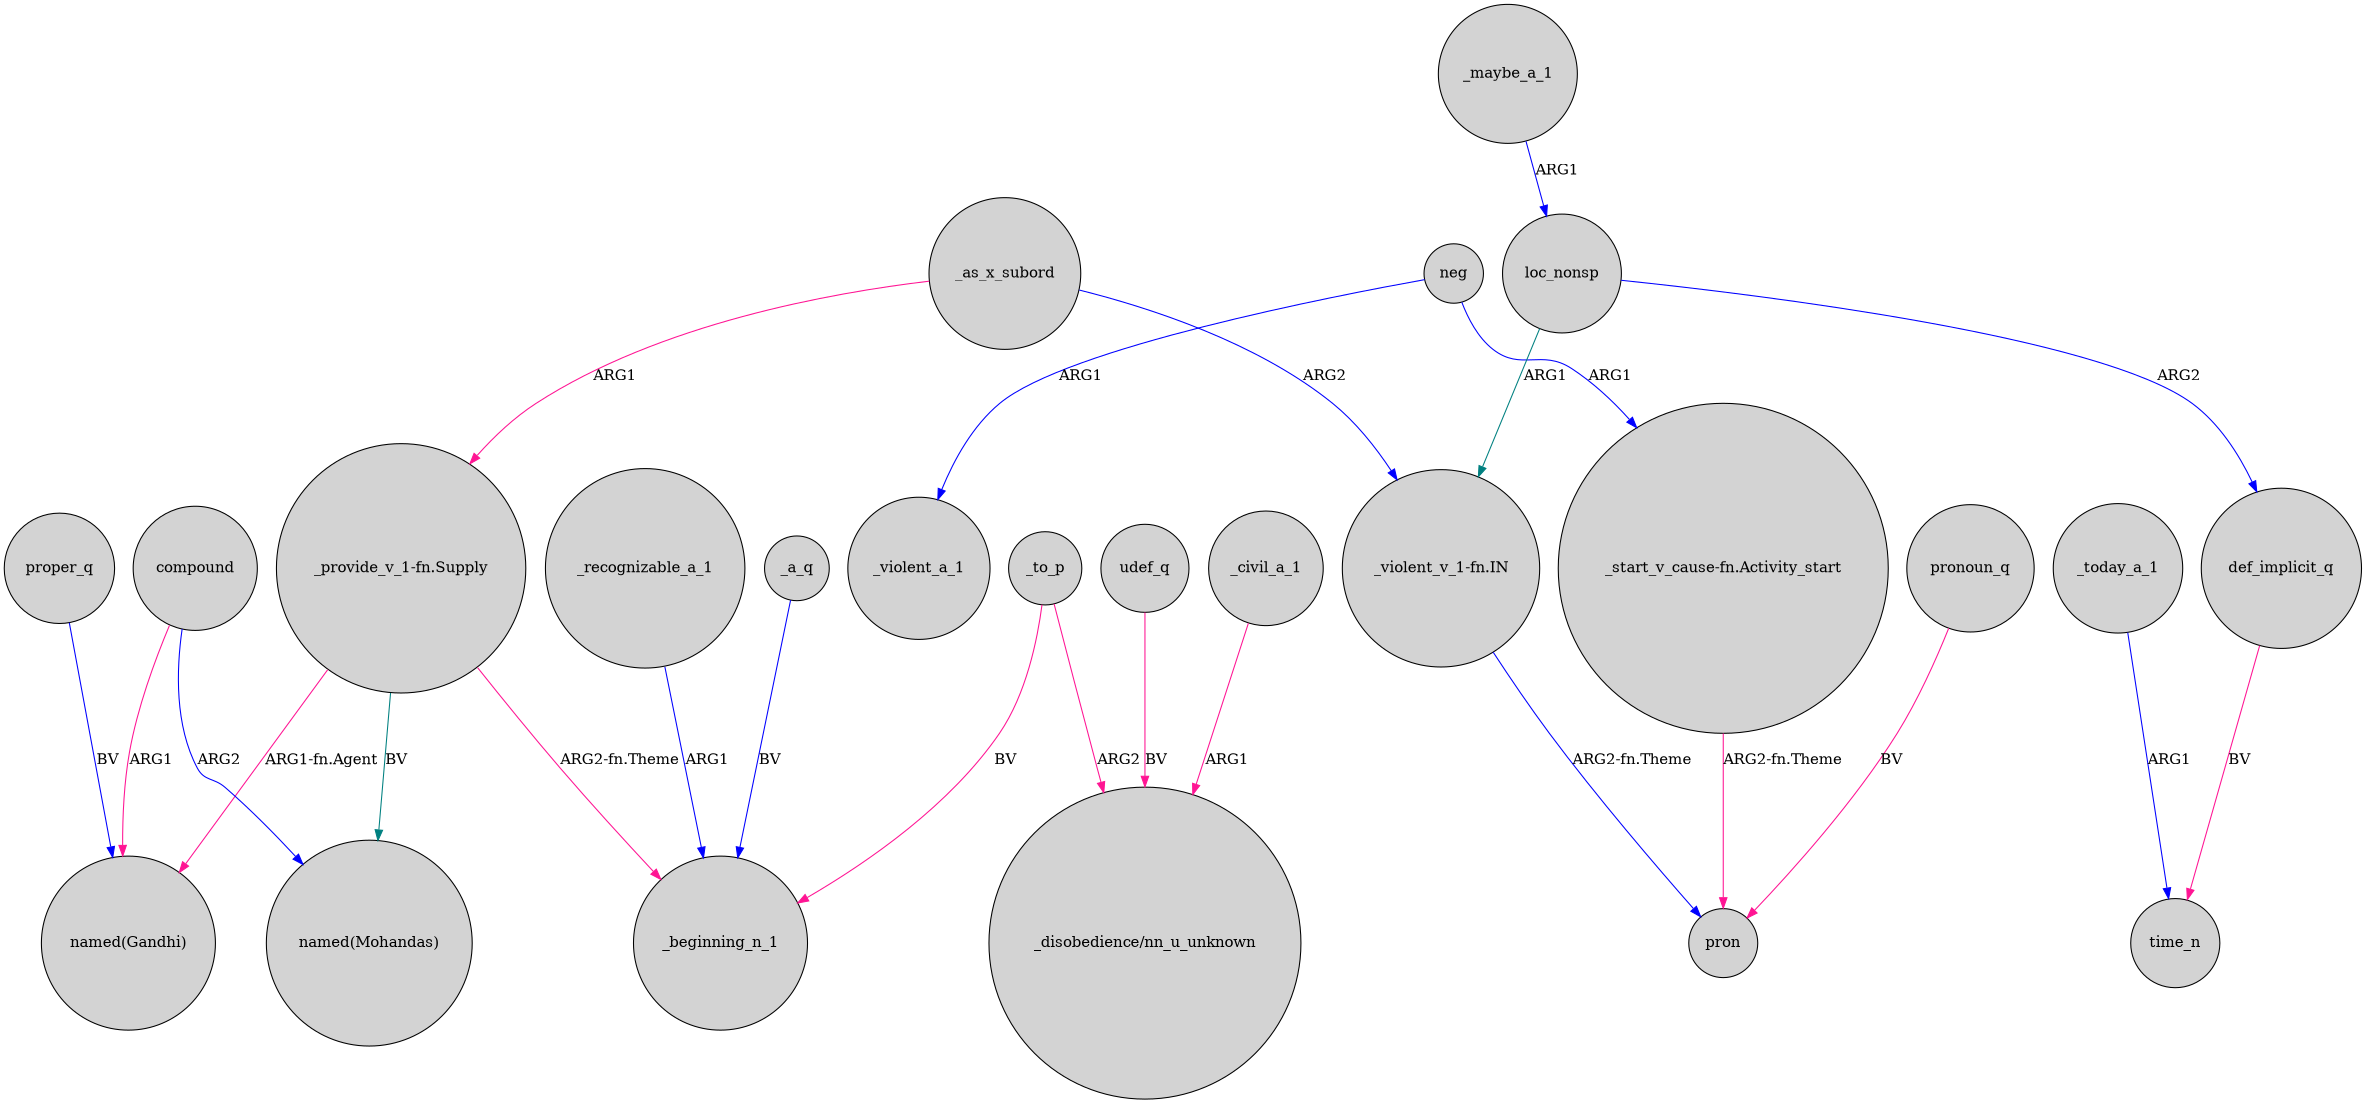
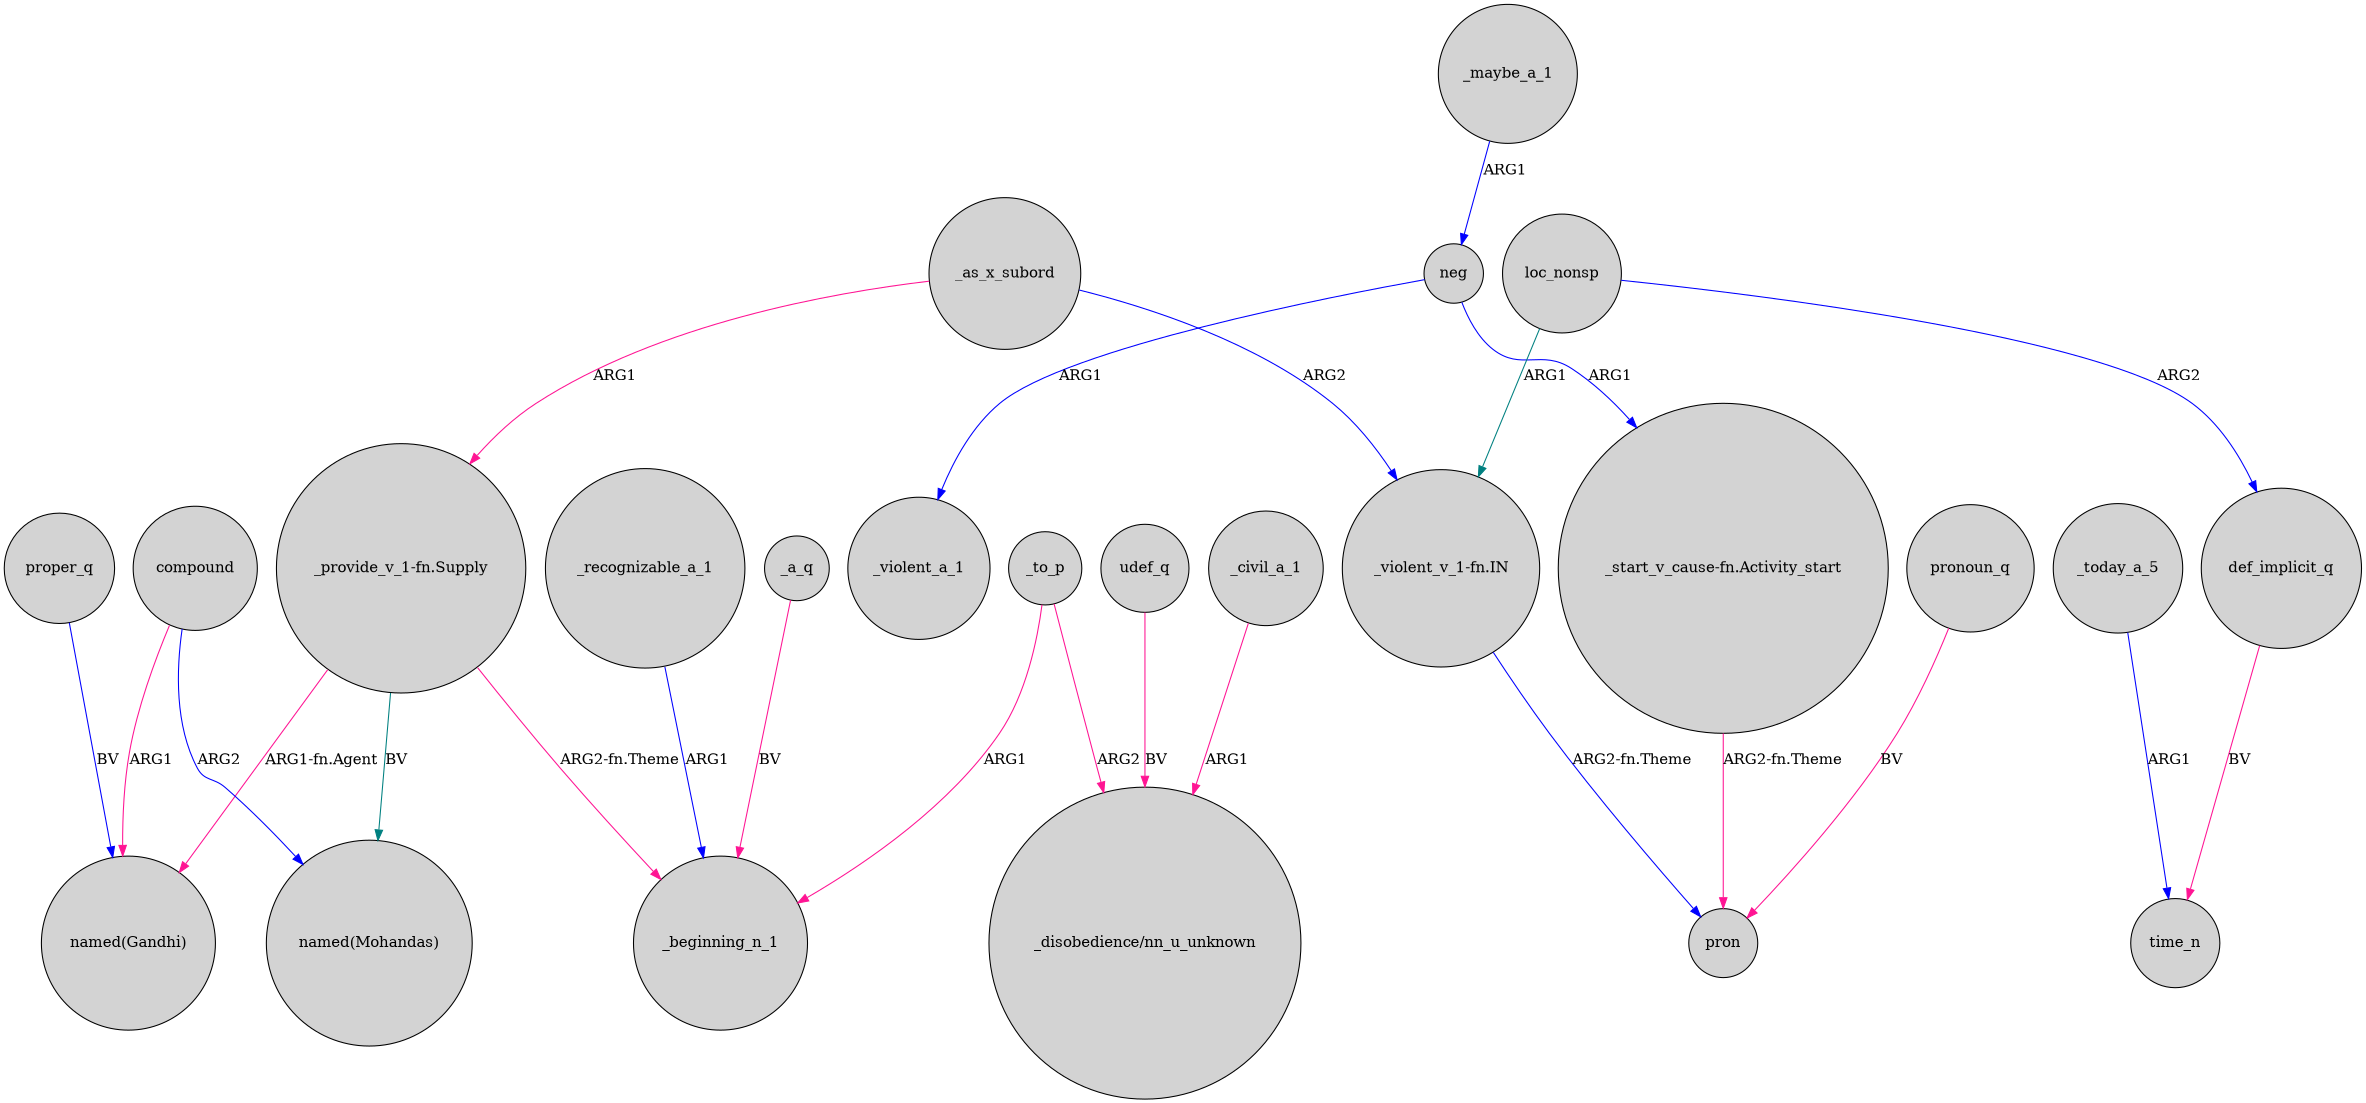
(1535, 174) -> (1477, 188)
(2118, 568) -> (2118, 568)
(765, 724) -> (765, 724)
(1005, 760) -> (1005, 760)
